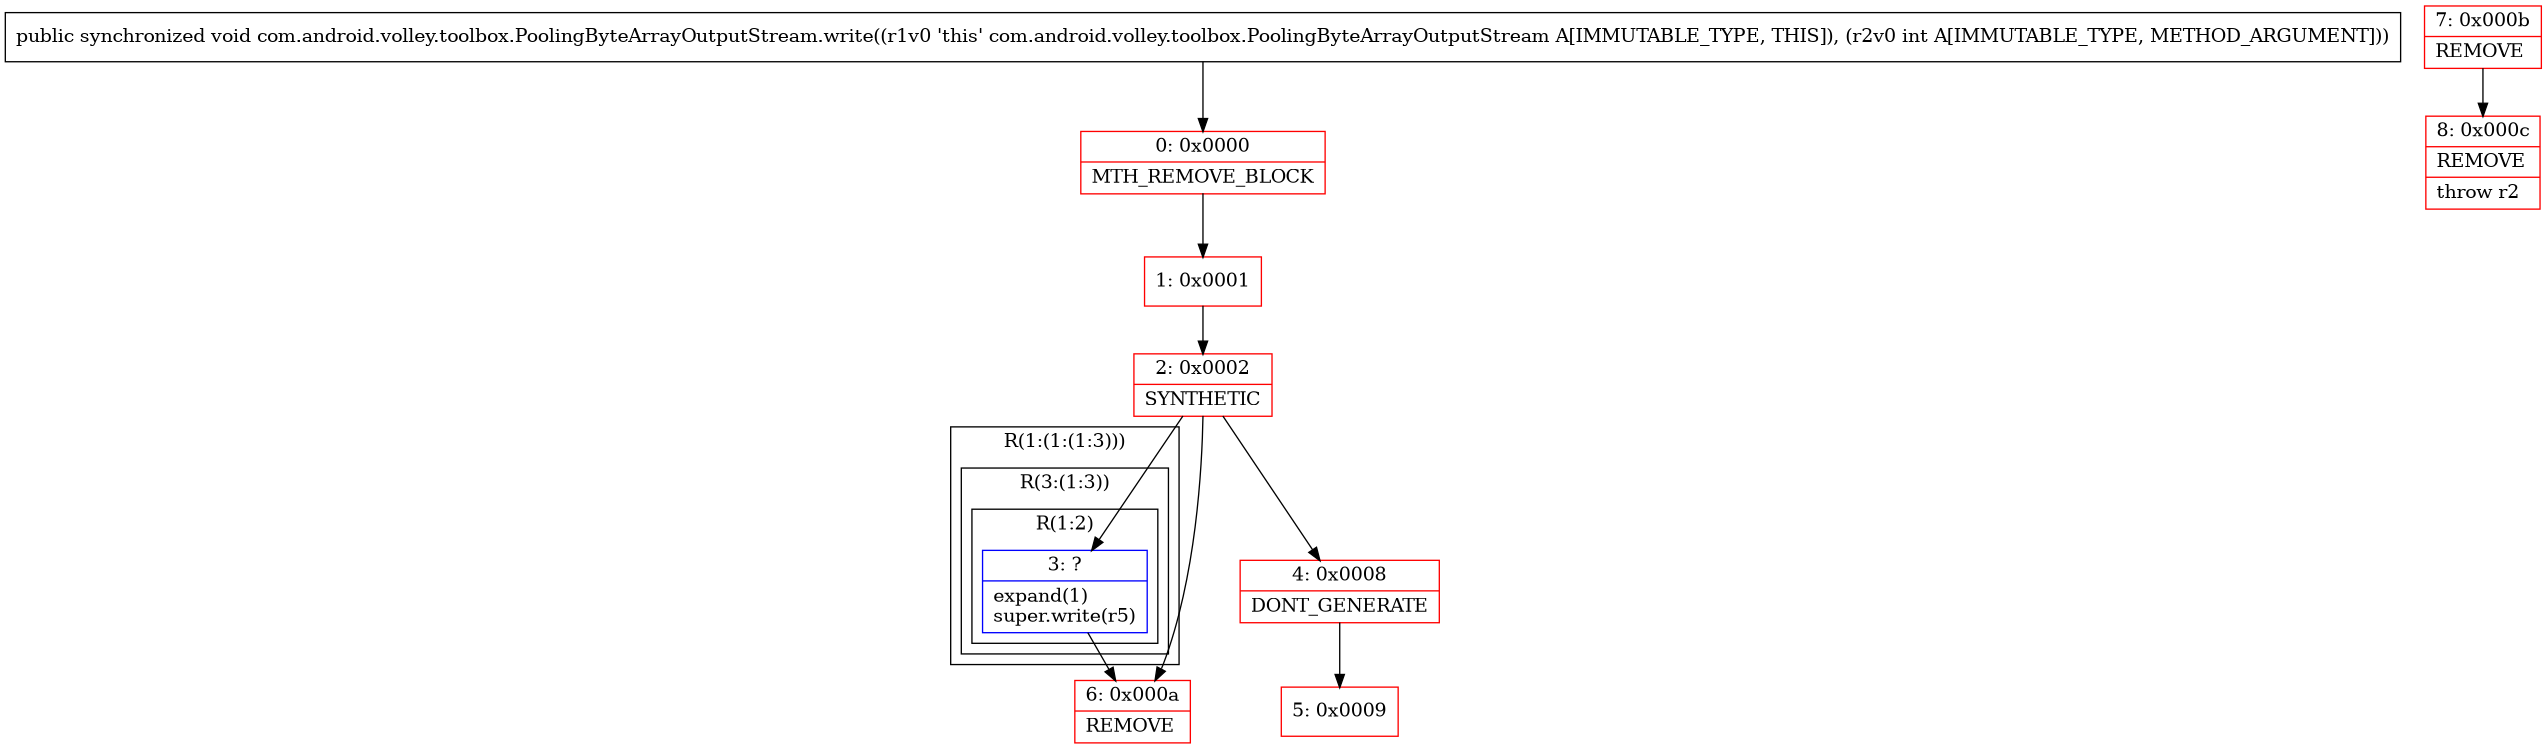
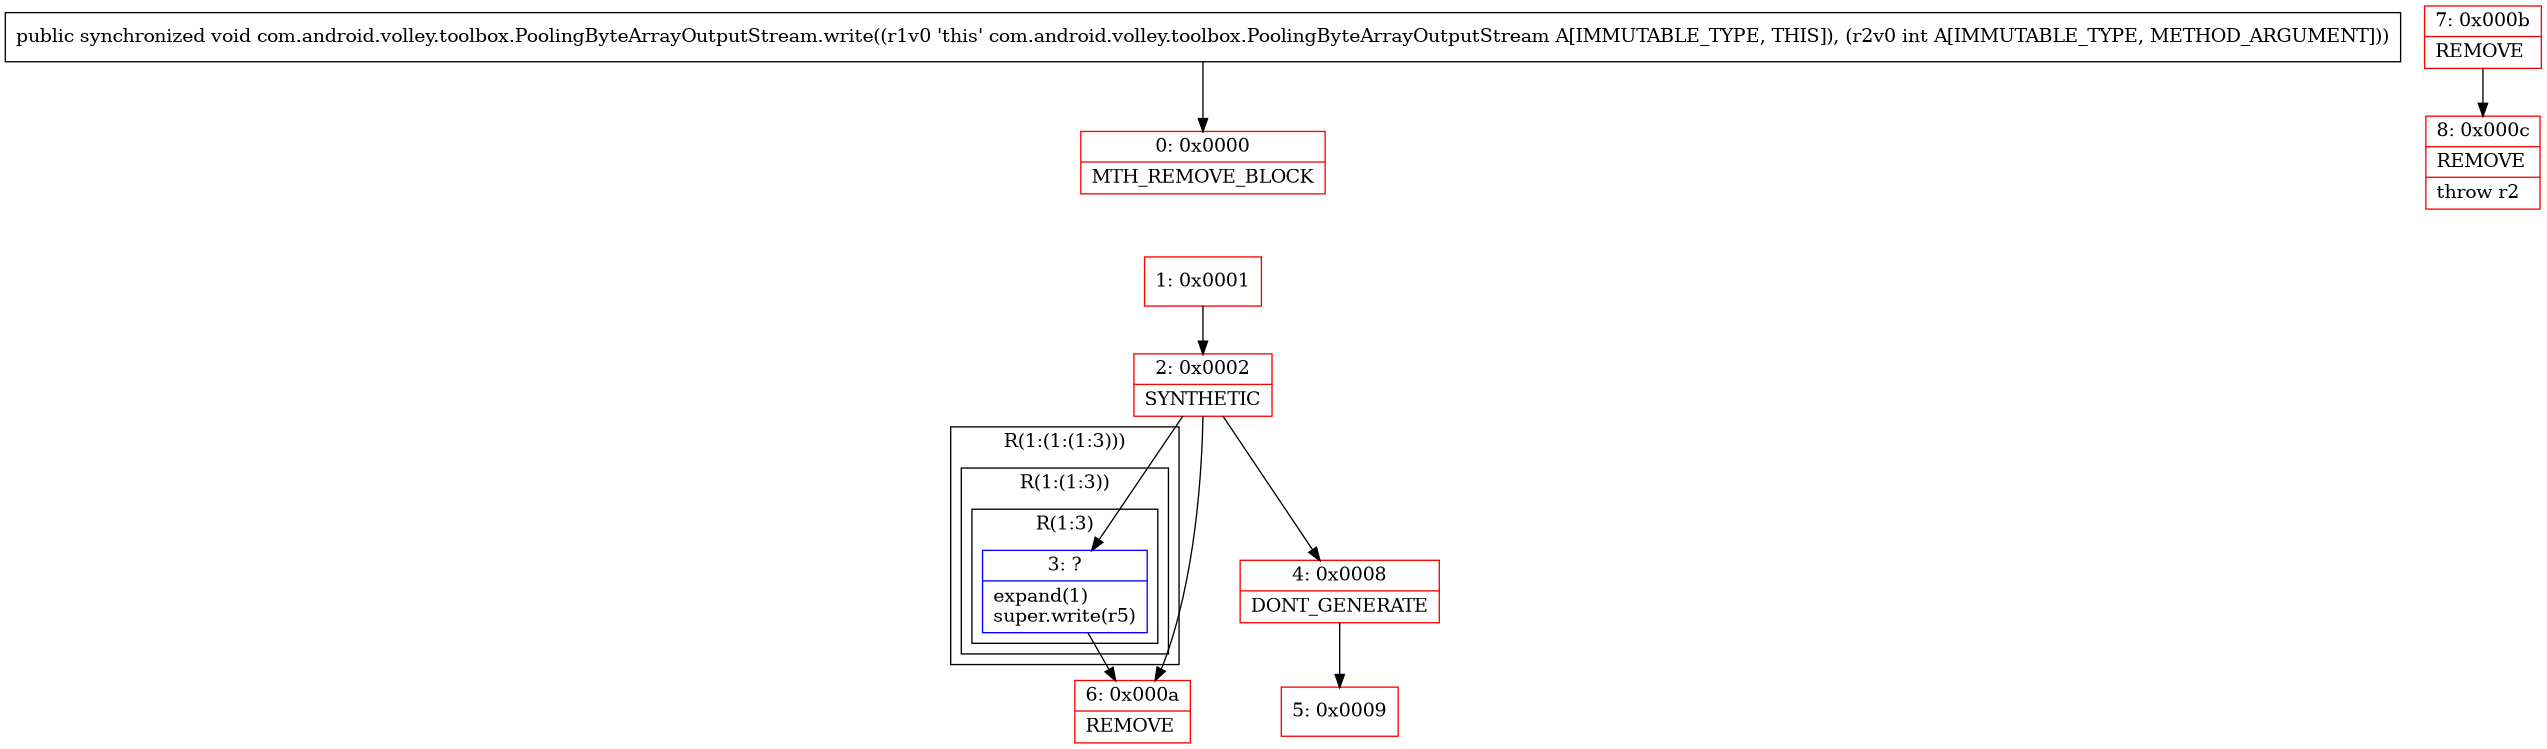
(1203, 219) -> none
(1065, 483) -> (1065, 483)
(1065, 524) -> (1065, 524)
